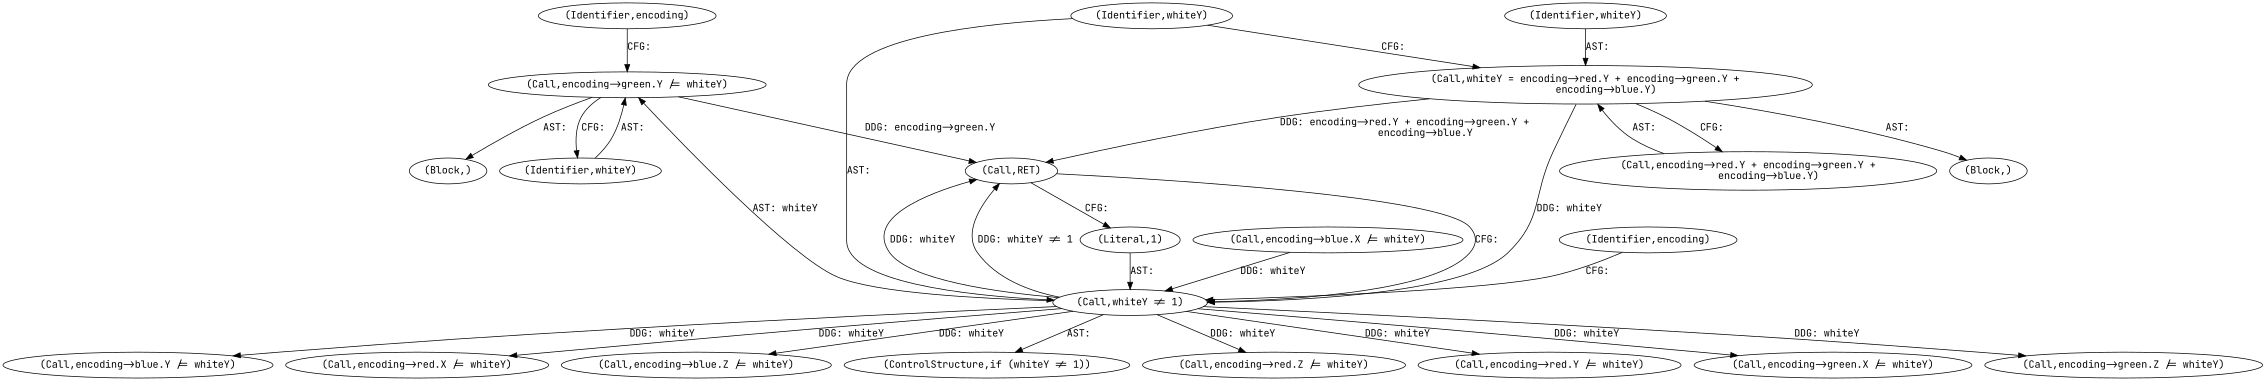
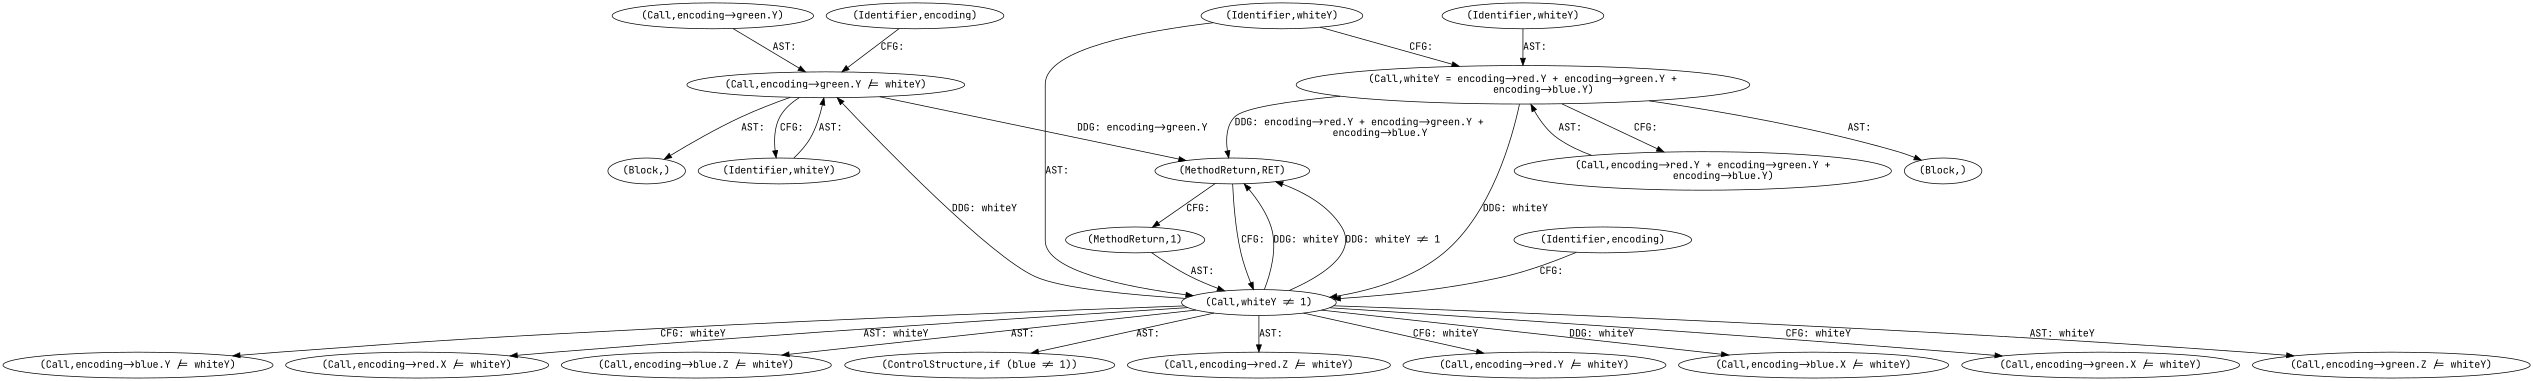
none -> (713, 16)
(1011, 171) -> (1232, 171)
(785, 209) -> (984, 209)
(1130, 240) -> (1135, 240)
(1231, 271) -> (1521, 332)
(662, 334) -> (693, 334)
(851, 334) -> (896, 334)
(971, 334) -> (1026, 334)
(1243, 334) -> (1274, 334)
(1397, 334) -> (1446, 334)
(1587, 334) -> (1818, 334)
(1827, 334) -> (2062, 334)
(987, 365) -> (980, 365)
